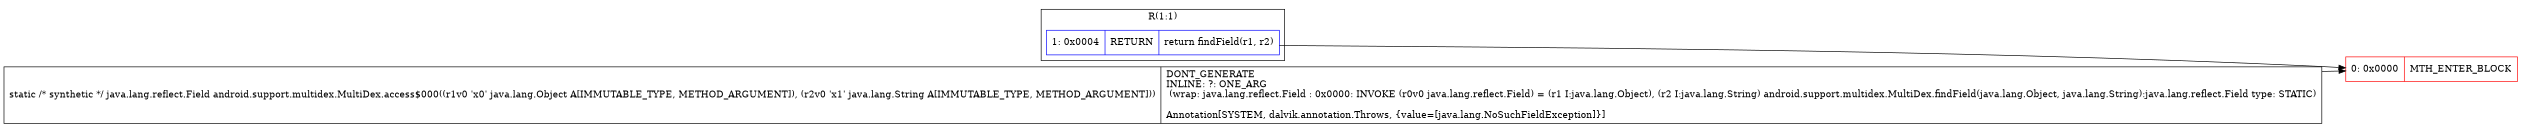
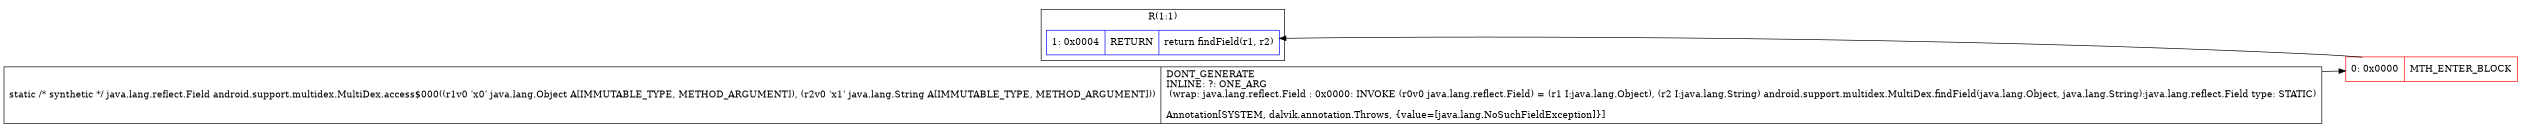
(1809, 51) -> (1824, 40)
